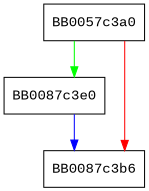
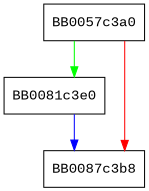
(54, 96) -> (54, 96)
(94, 169) -> (94, 169)
